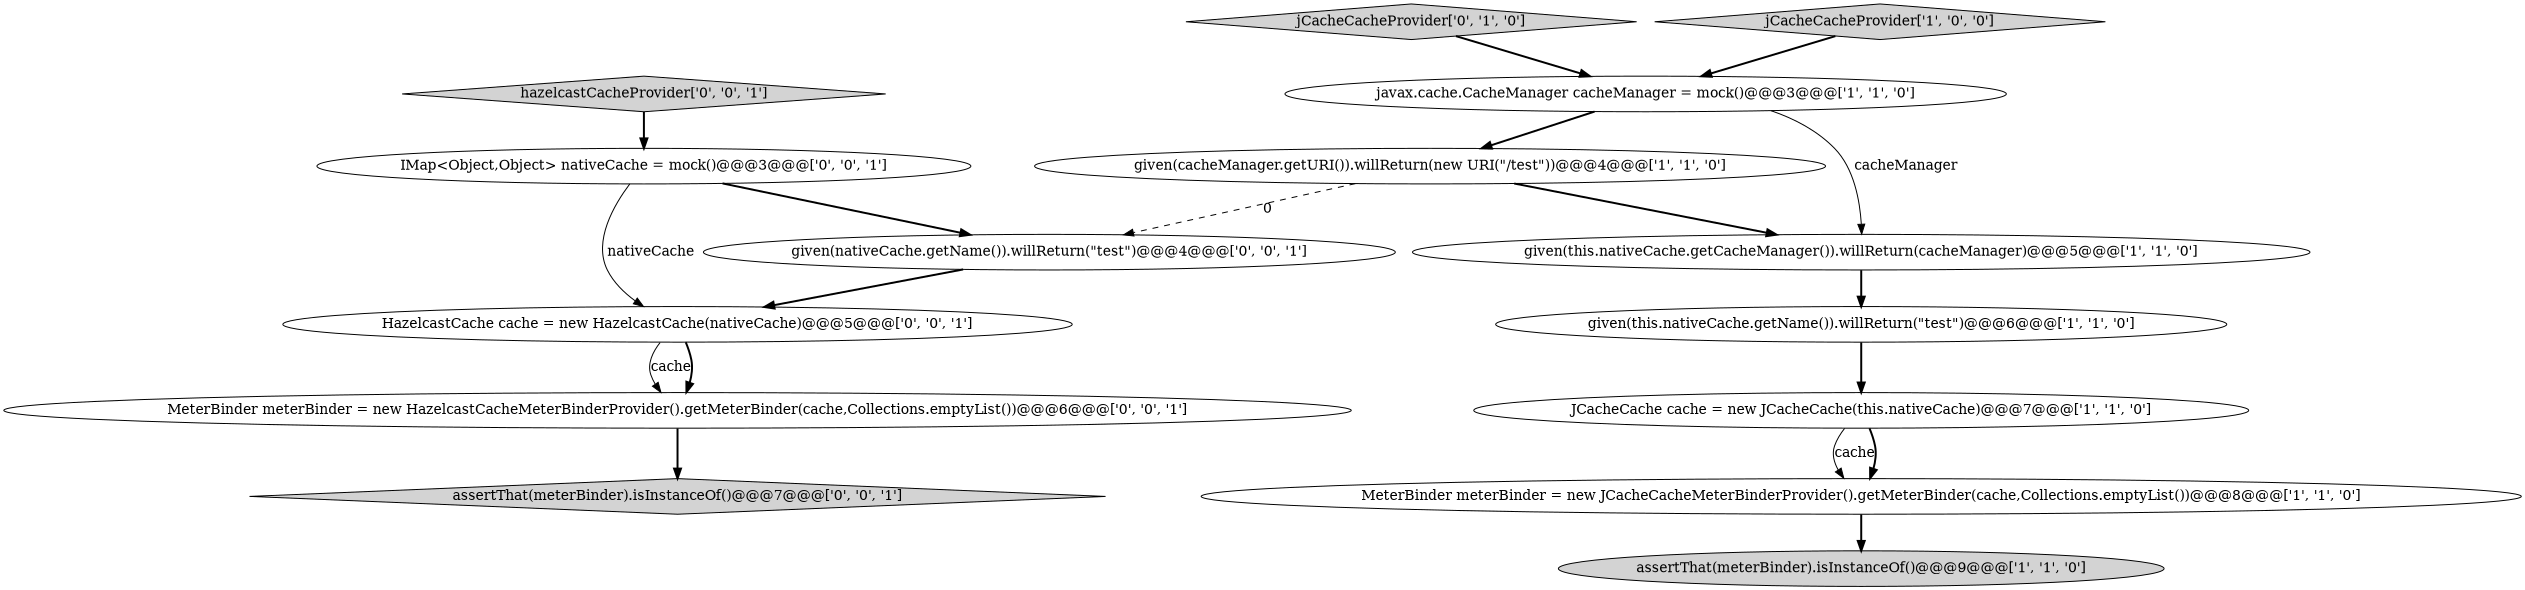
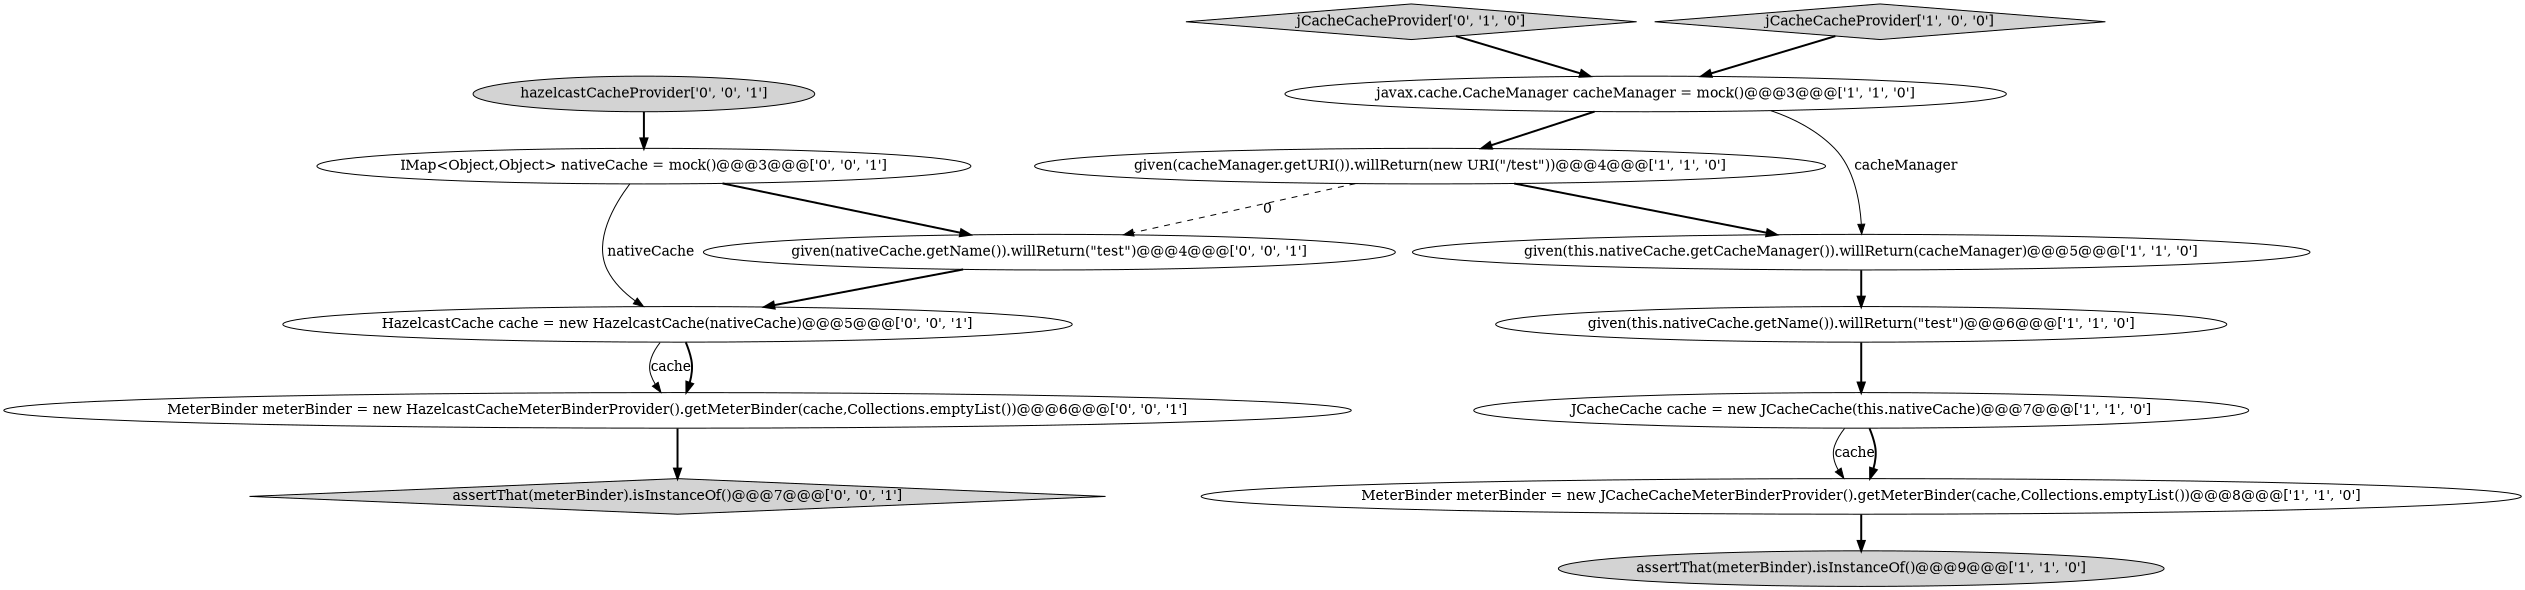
(644, 94) -> (644, 94)
